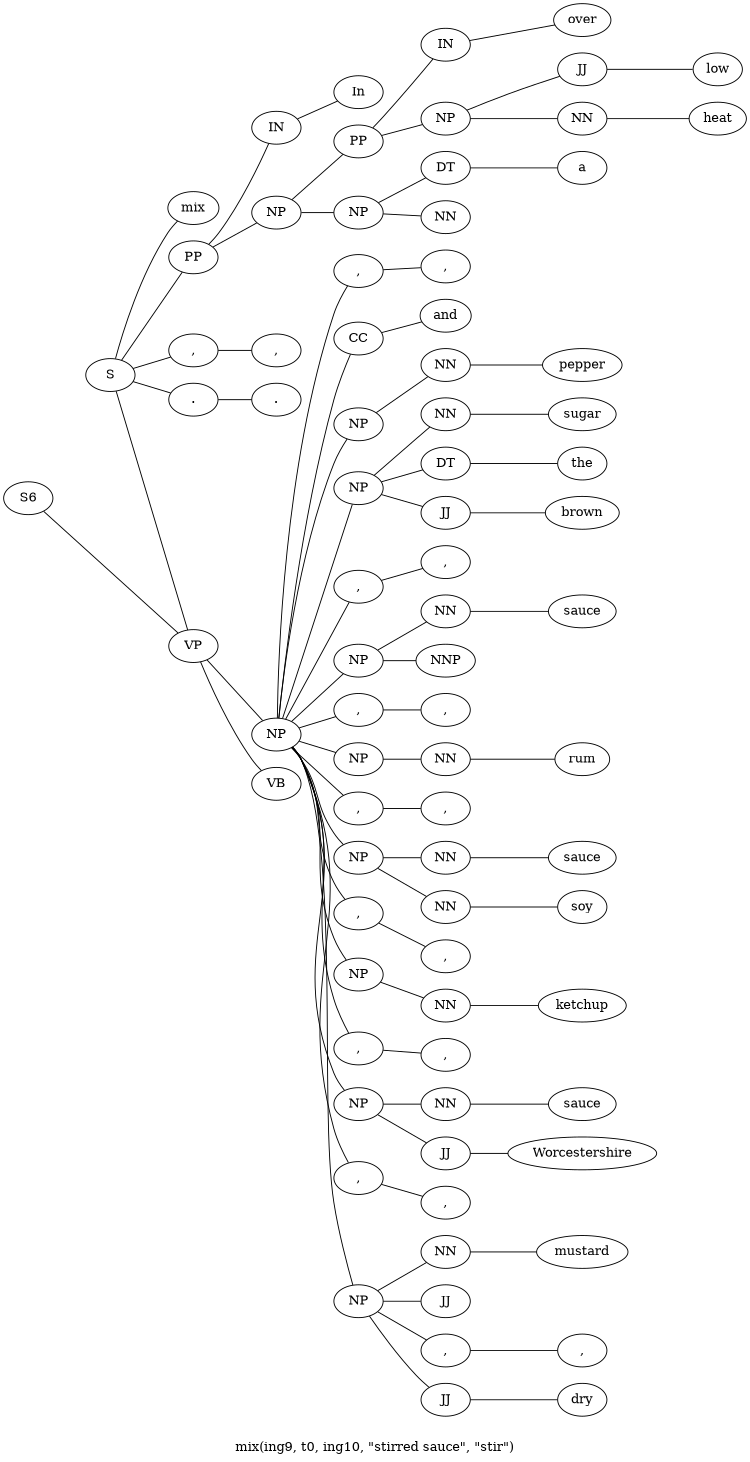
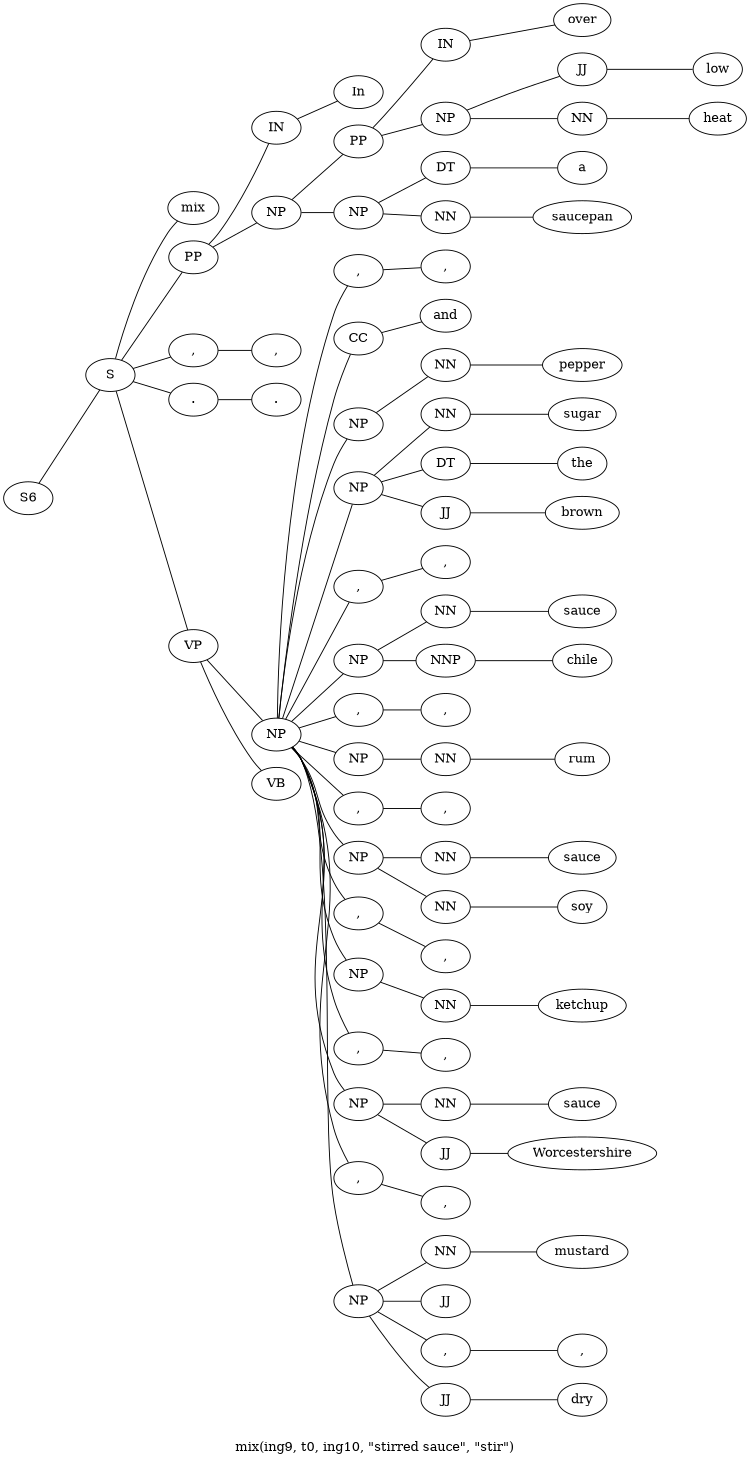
none -> (582, 217)
(111, 572) -> (69, 437)
none -> (582, 661)
